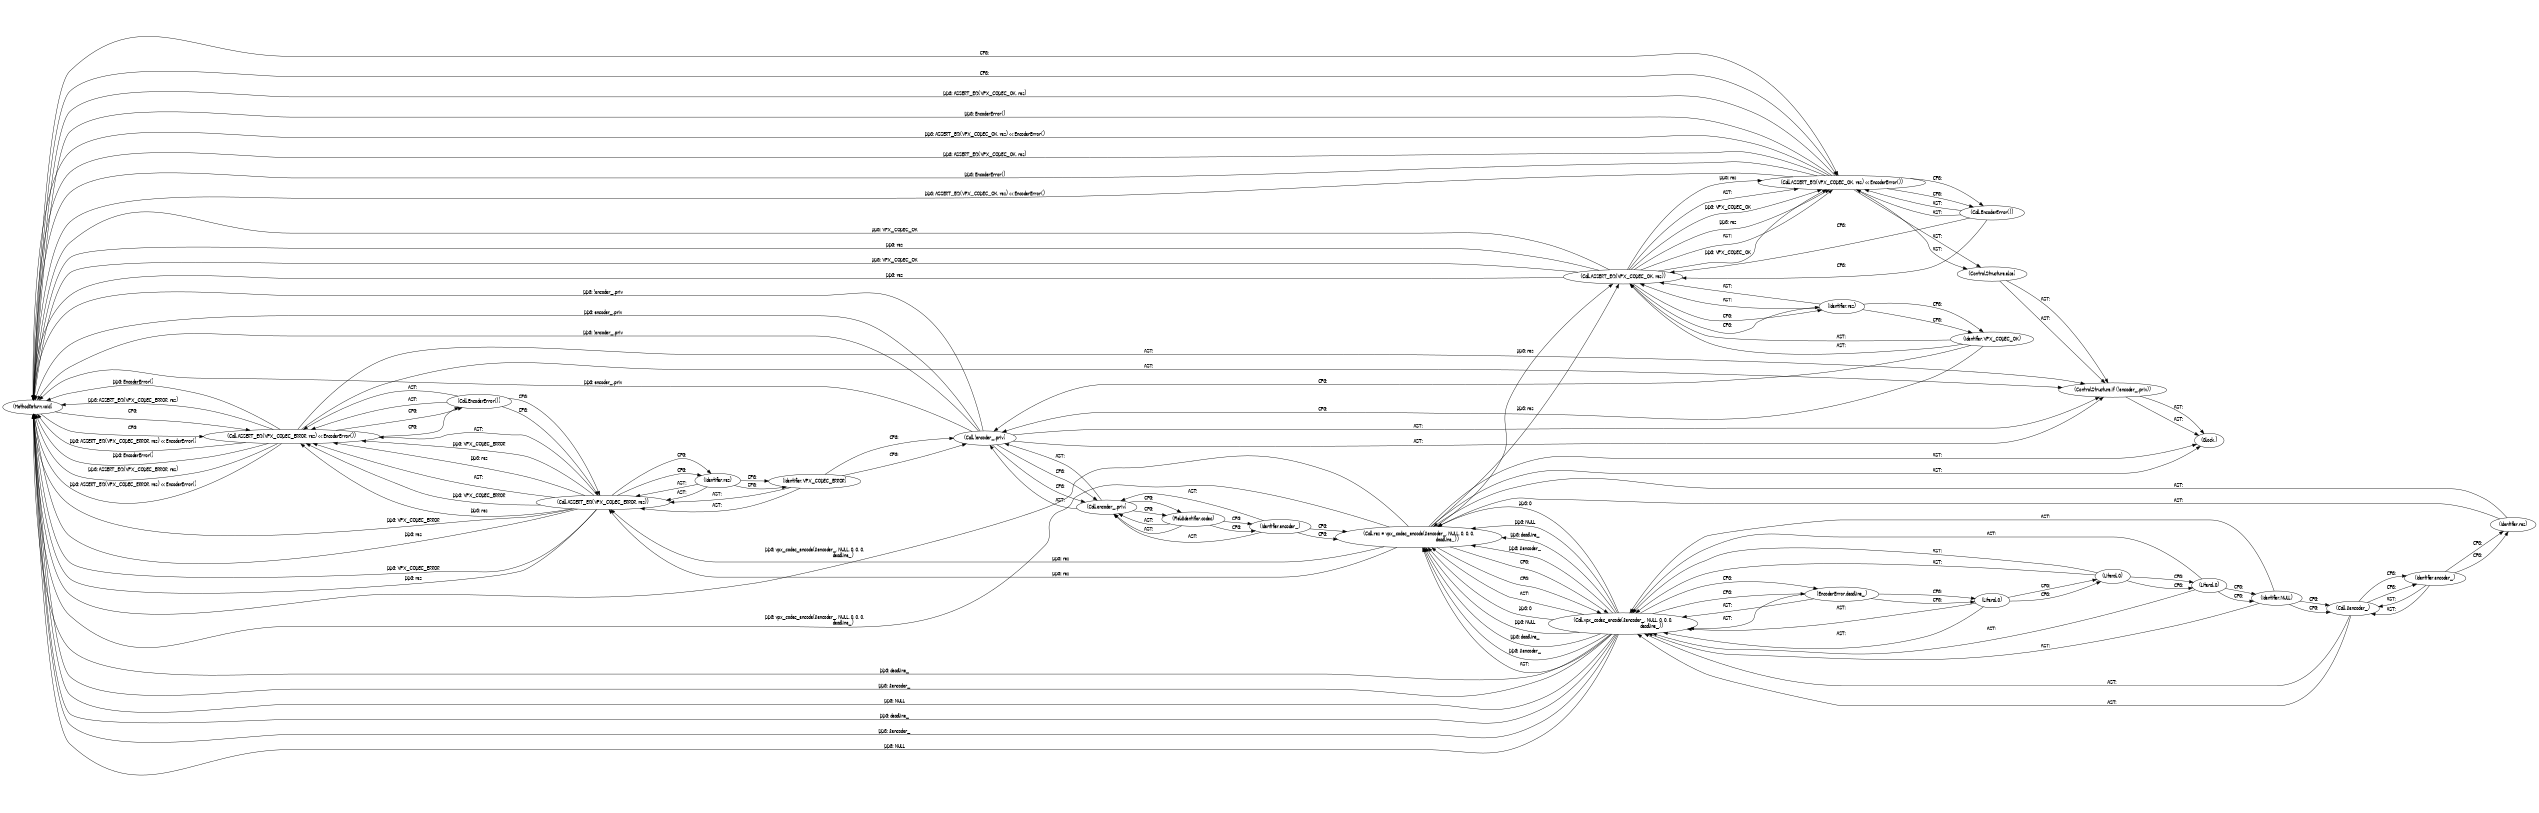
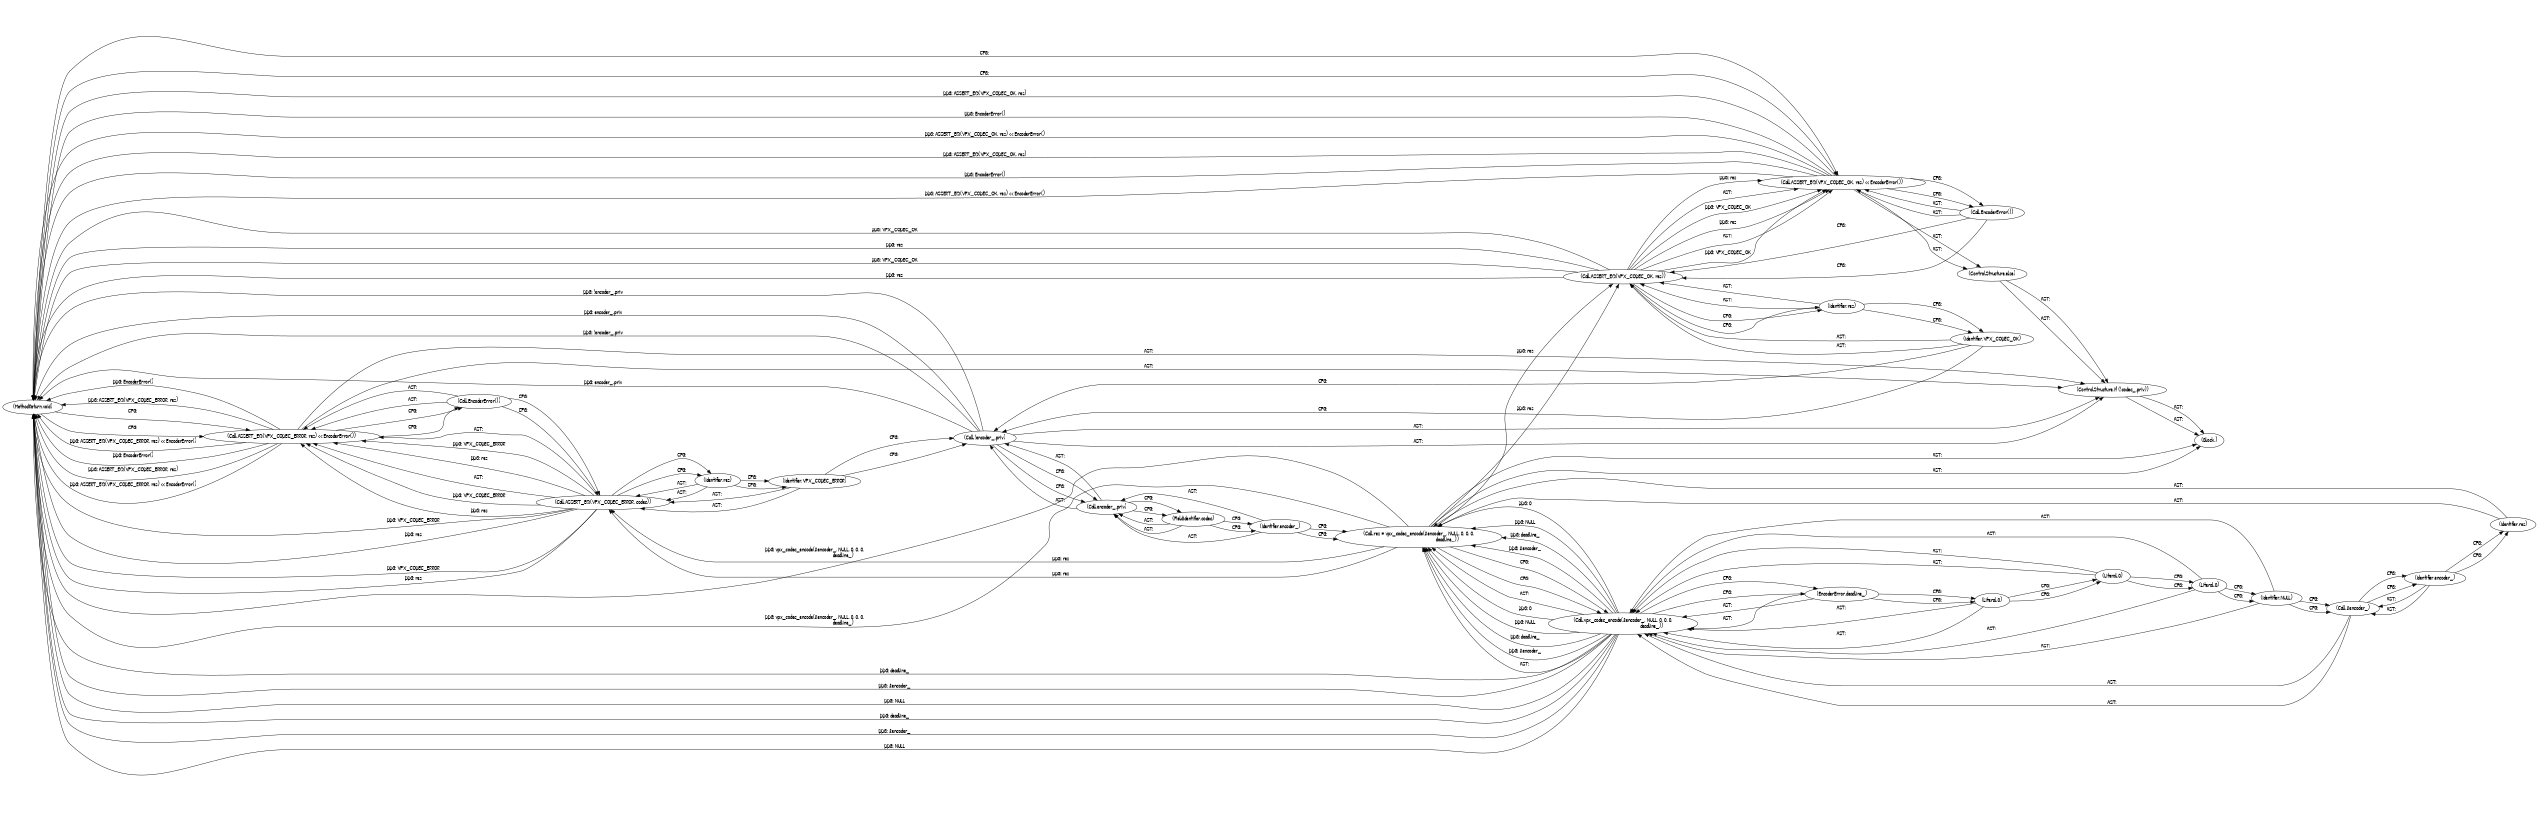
(2113, 390) -> (2113, 390)
(603, 502) -> (603, 502)
